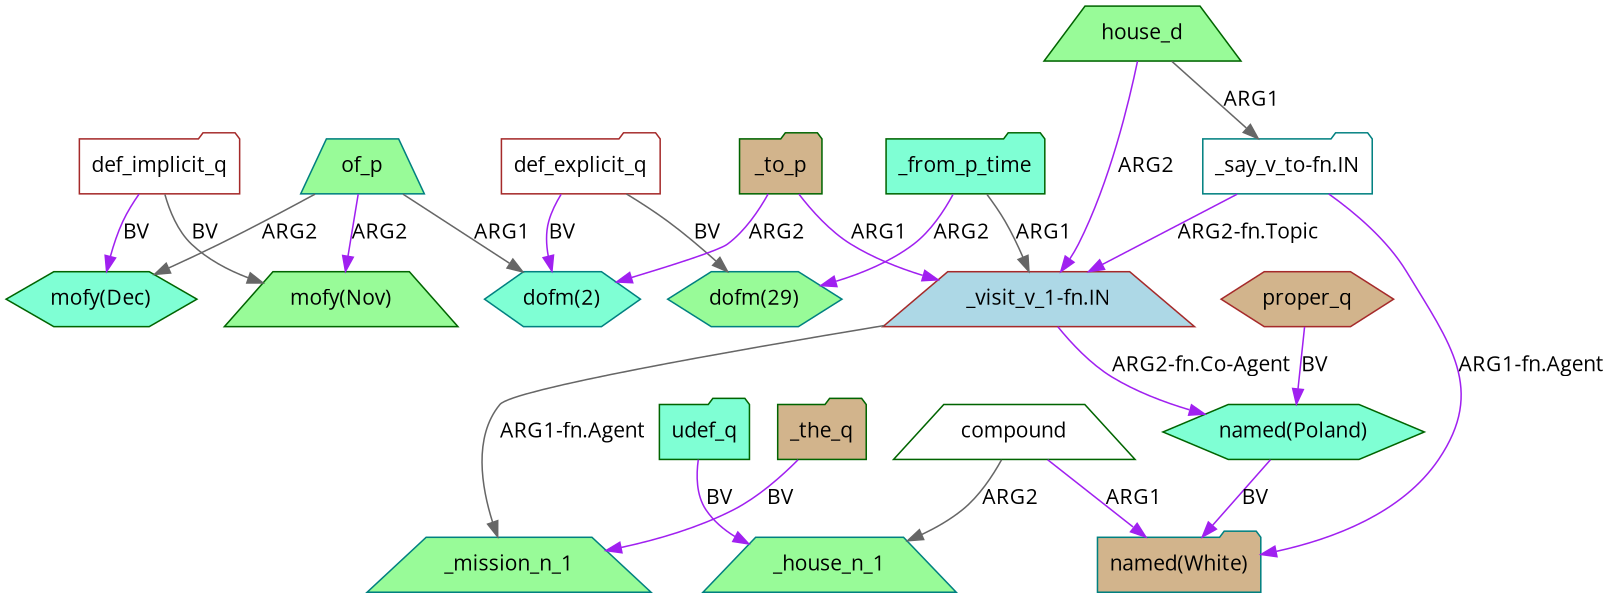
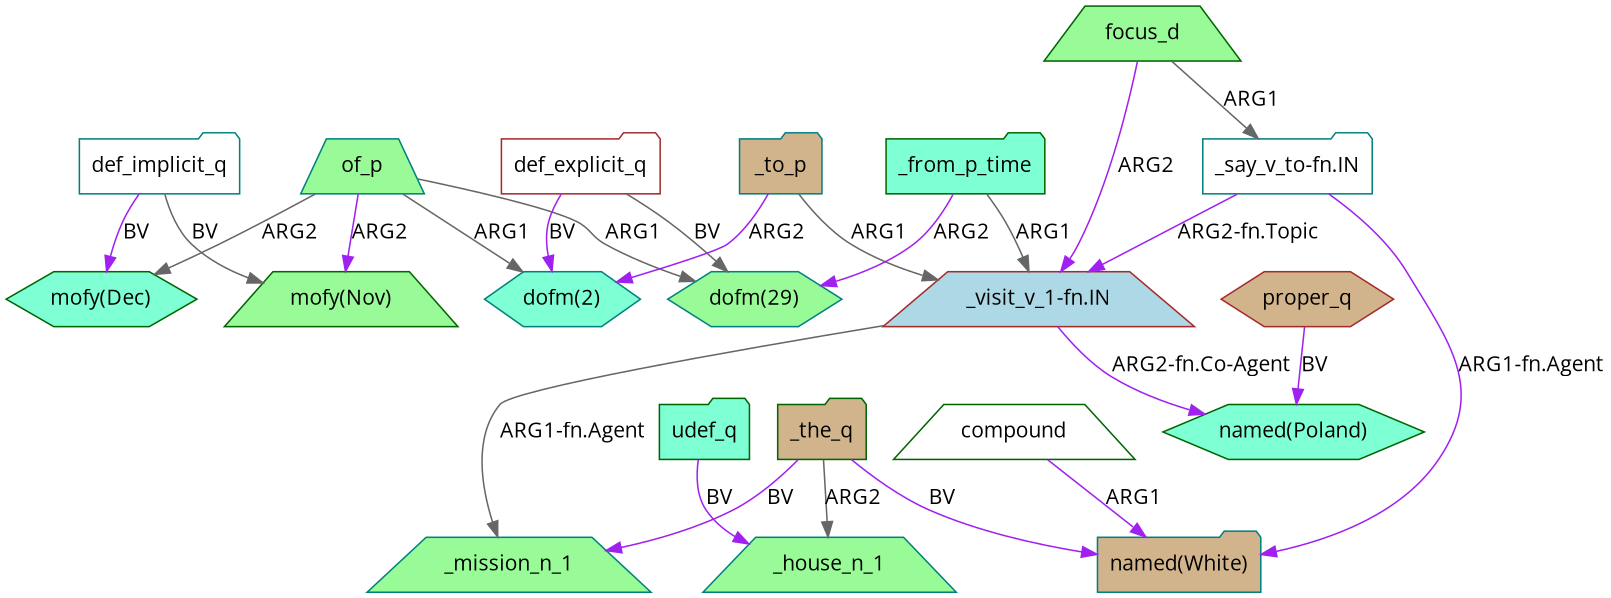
(1143, 34) -> (1143, 34)
(160, 166) -> (160, 166)
(781, 166) -> (781, 166)
none -> (562, 215)
(853, 246) -> (853, 246)
(1242, 493) -> (960, 522)
(969, 504) -> (825, 491)
